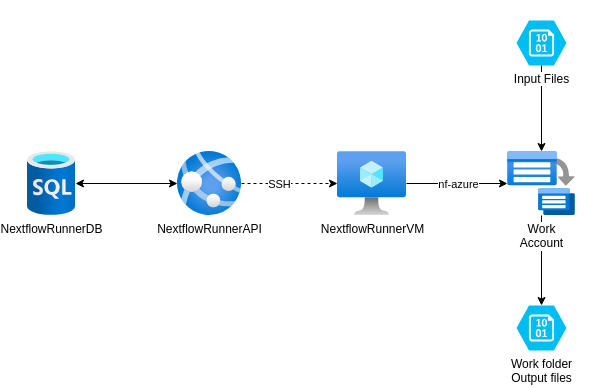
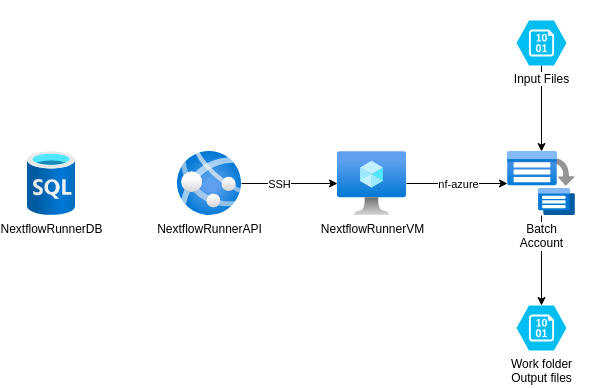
(127, 184) -> none
(310, 184) -> (310, 184)
(542, 237) -> (542, 237)
